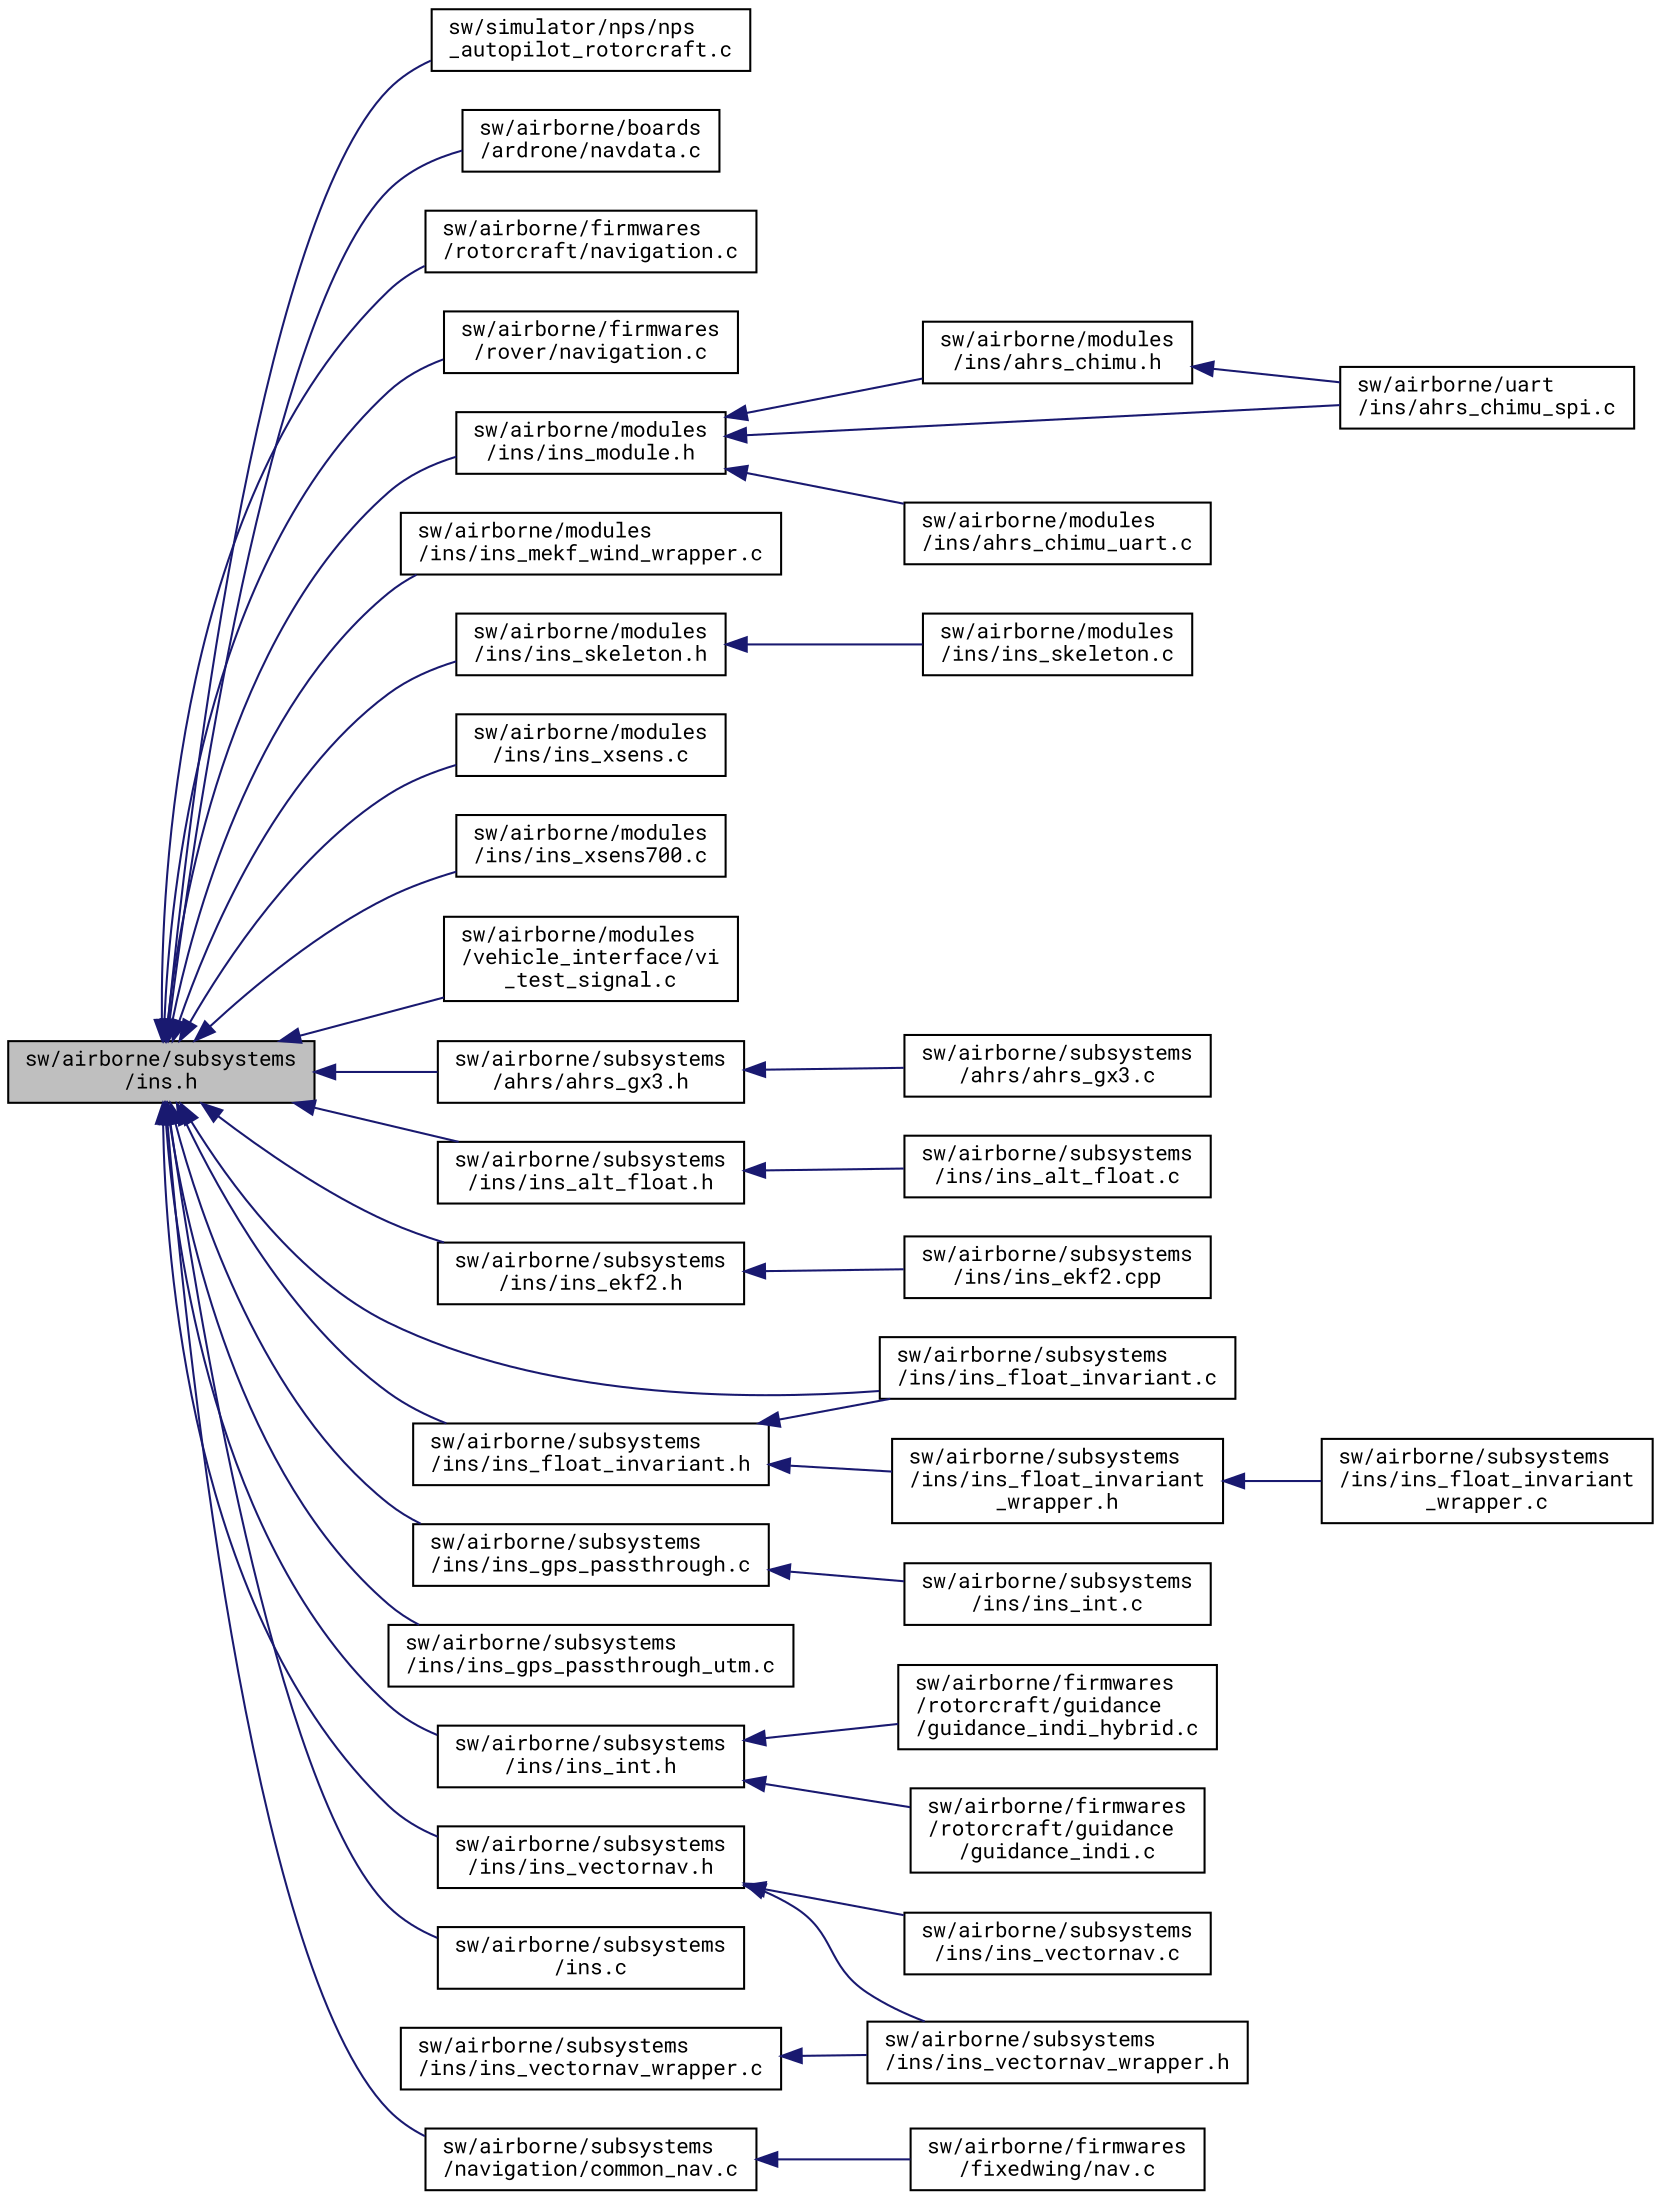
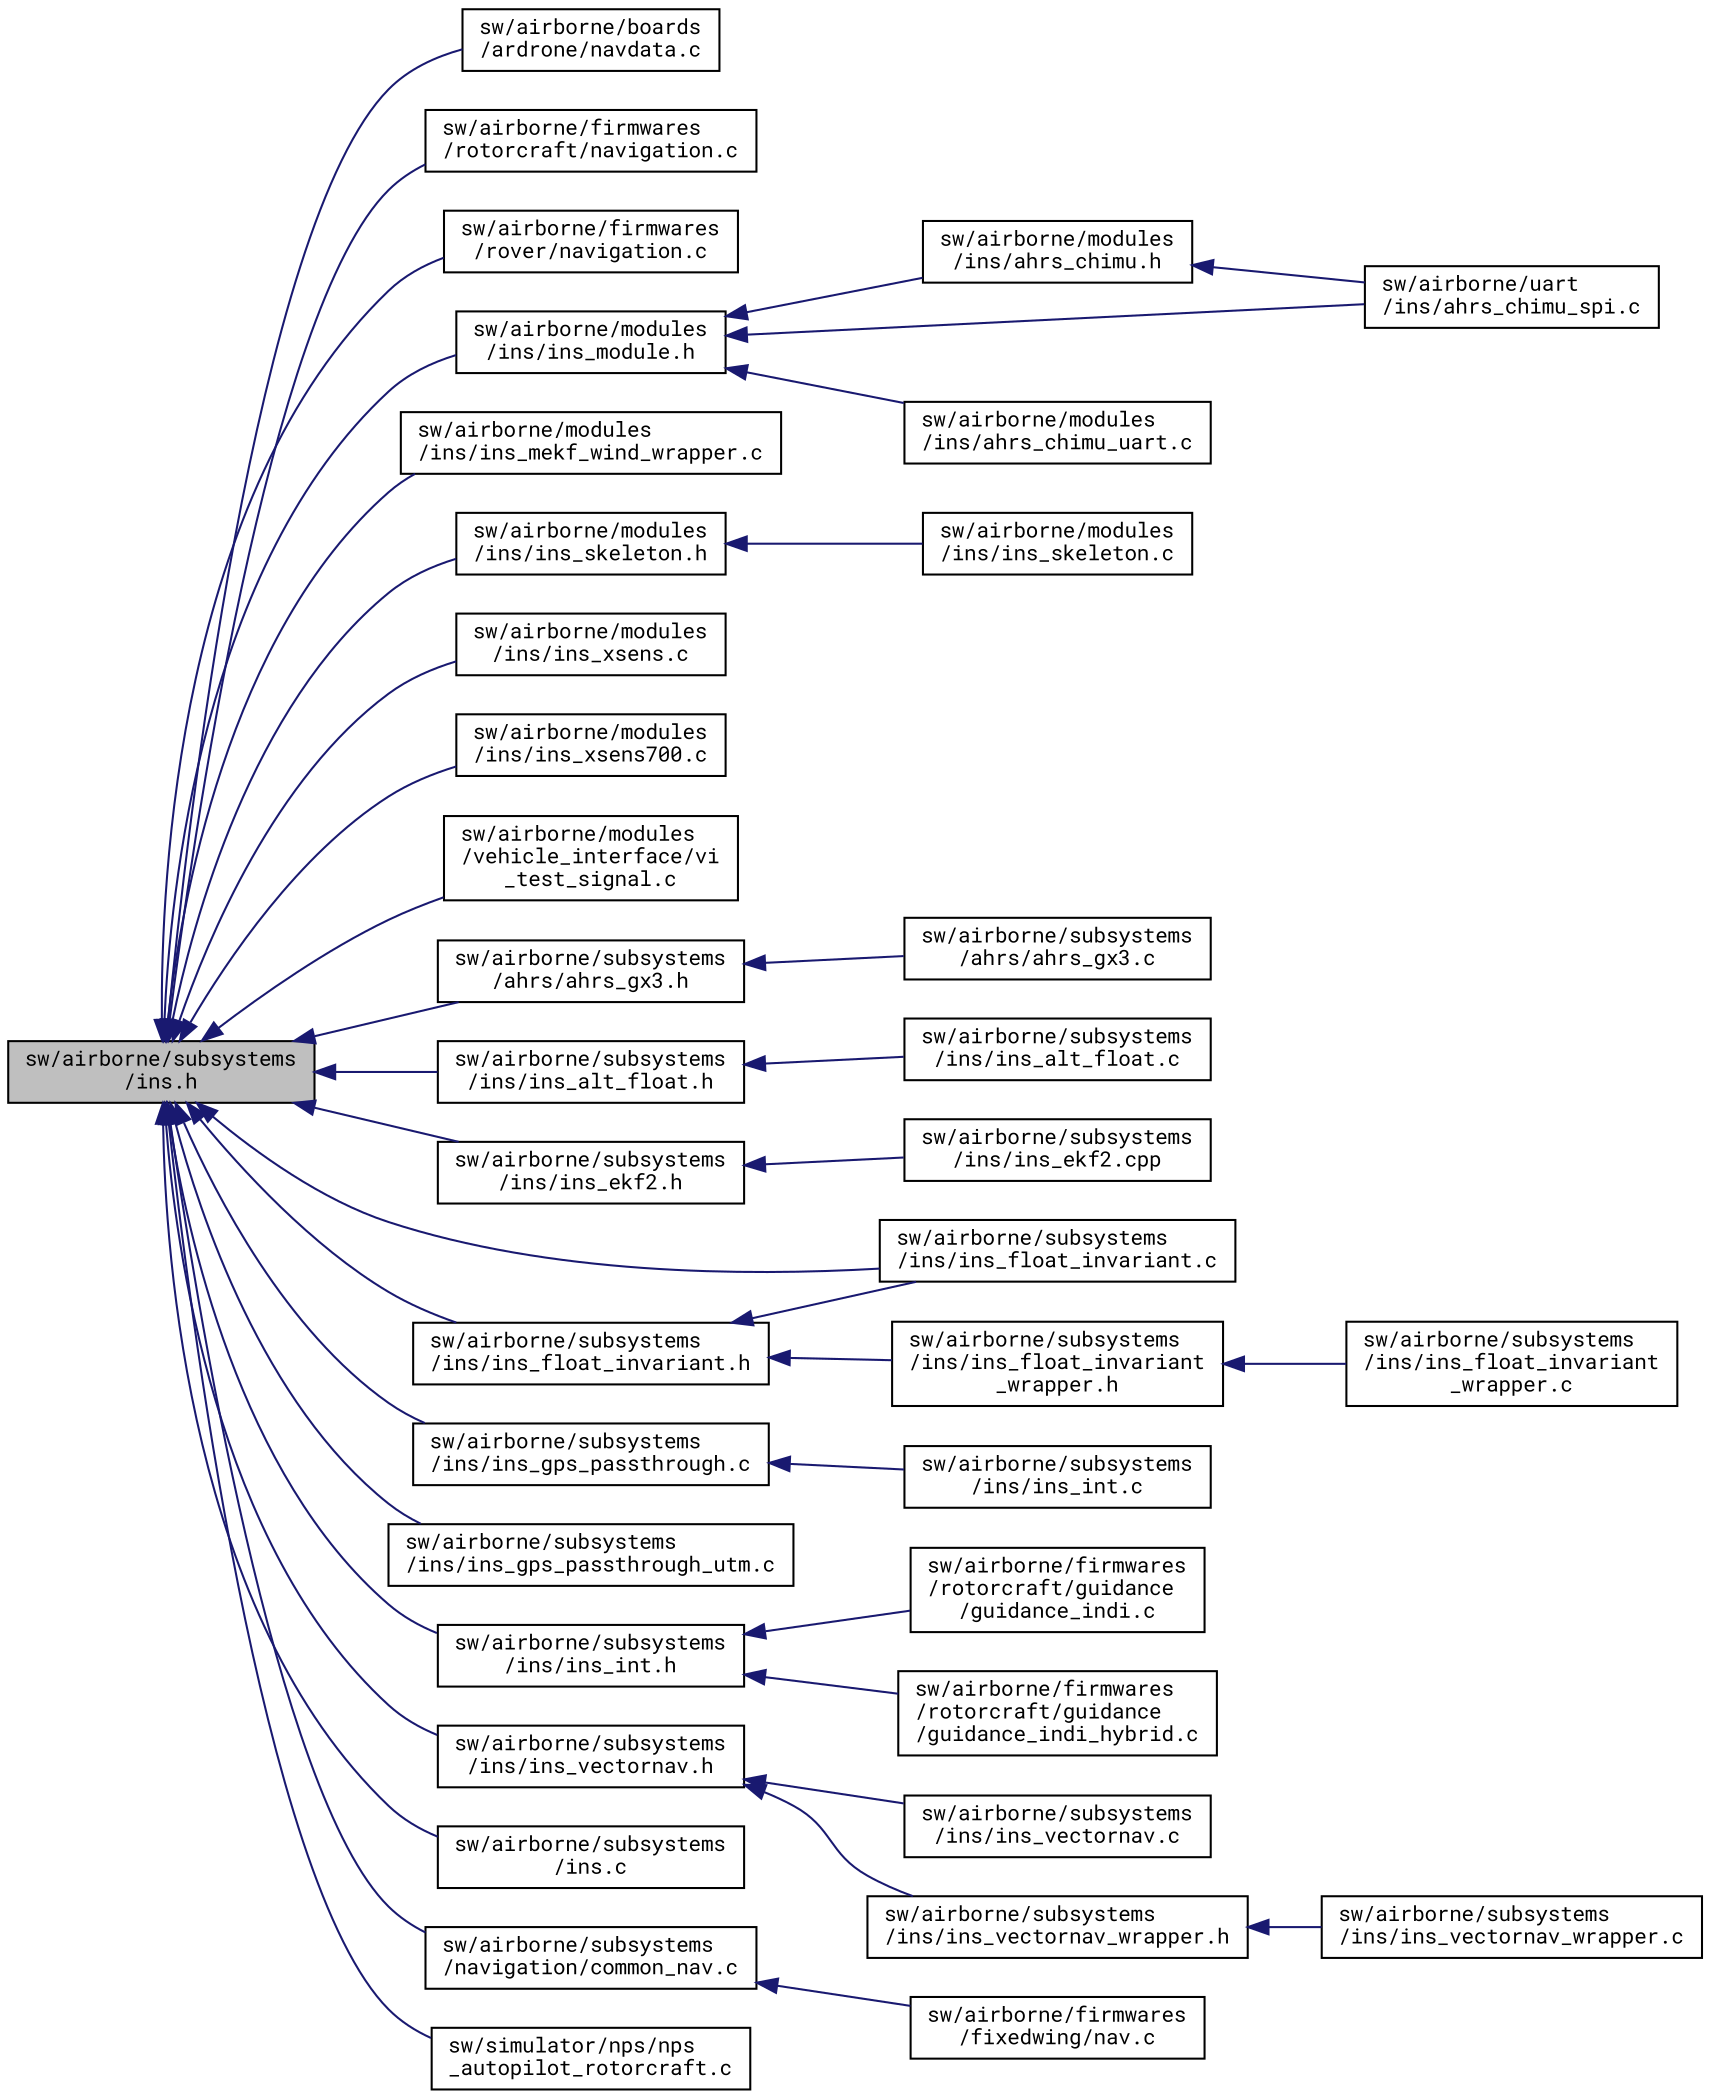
(834, 2055) -> (1295, 1927)
